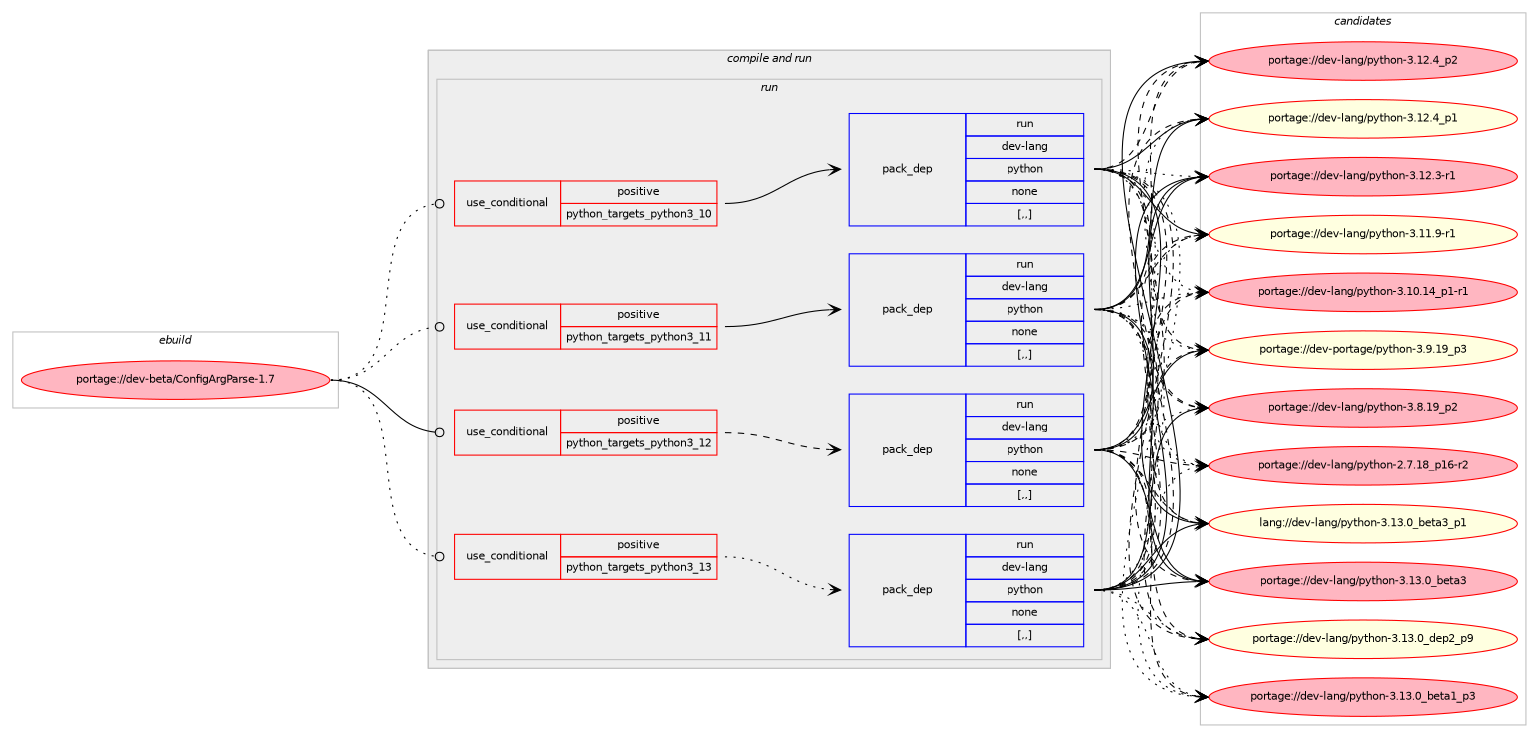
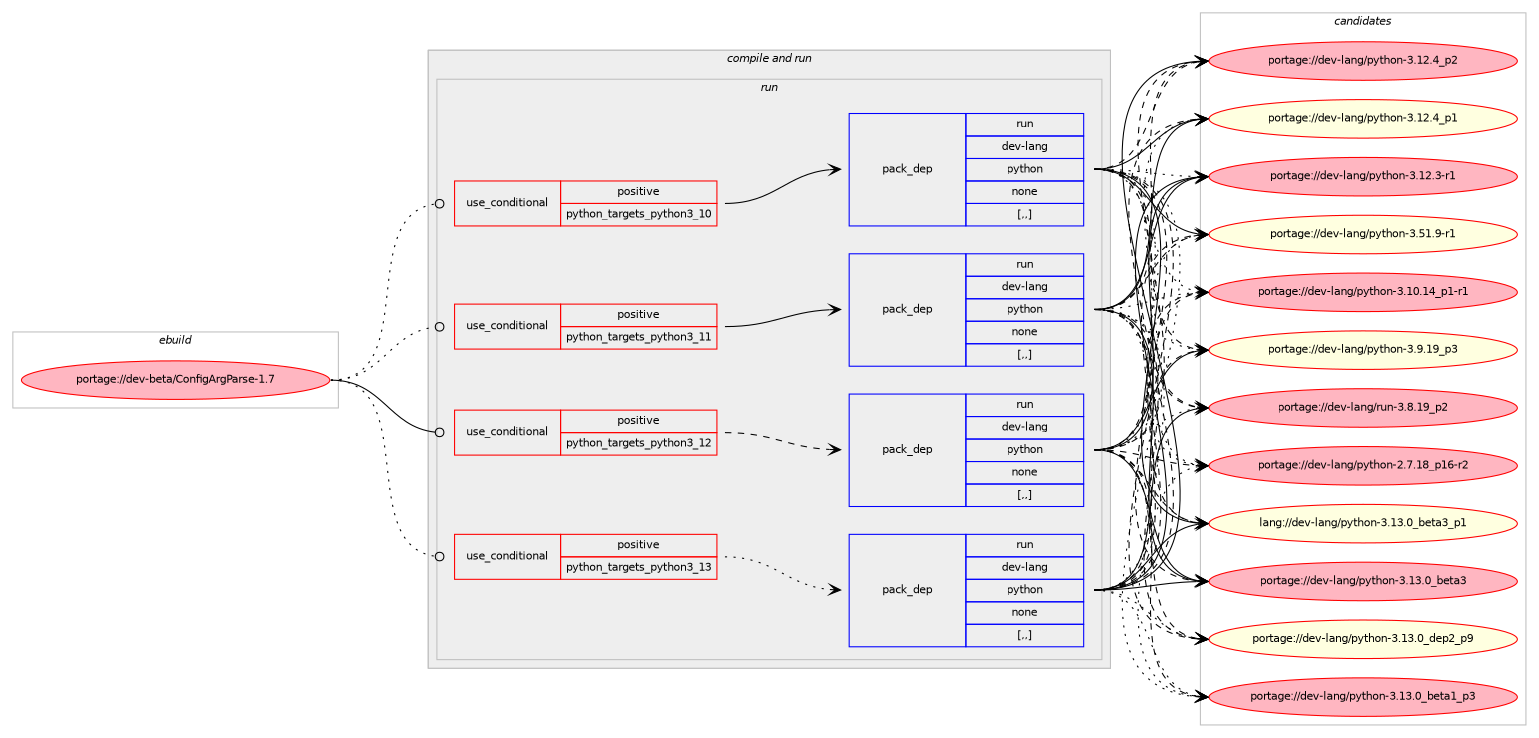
(1363, 235) -> (1363, 235)
(1363, 350) -> (1363, 350)
(1363, 408) -> (1363, 408)
